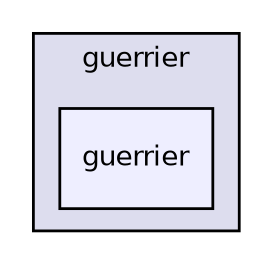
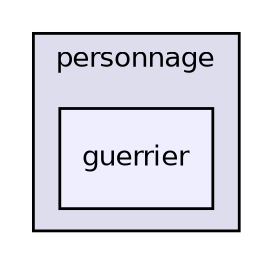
(136, 60) -> (136, 60)
